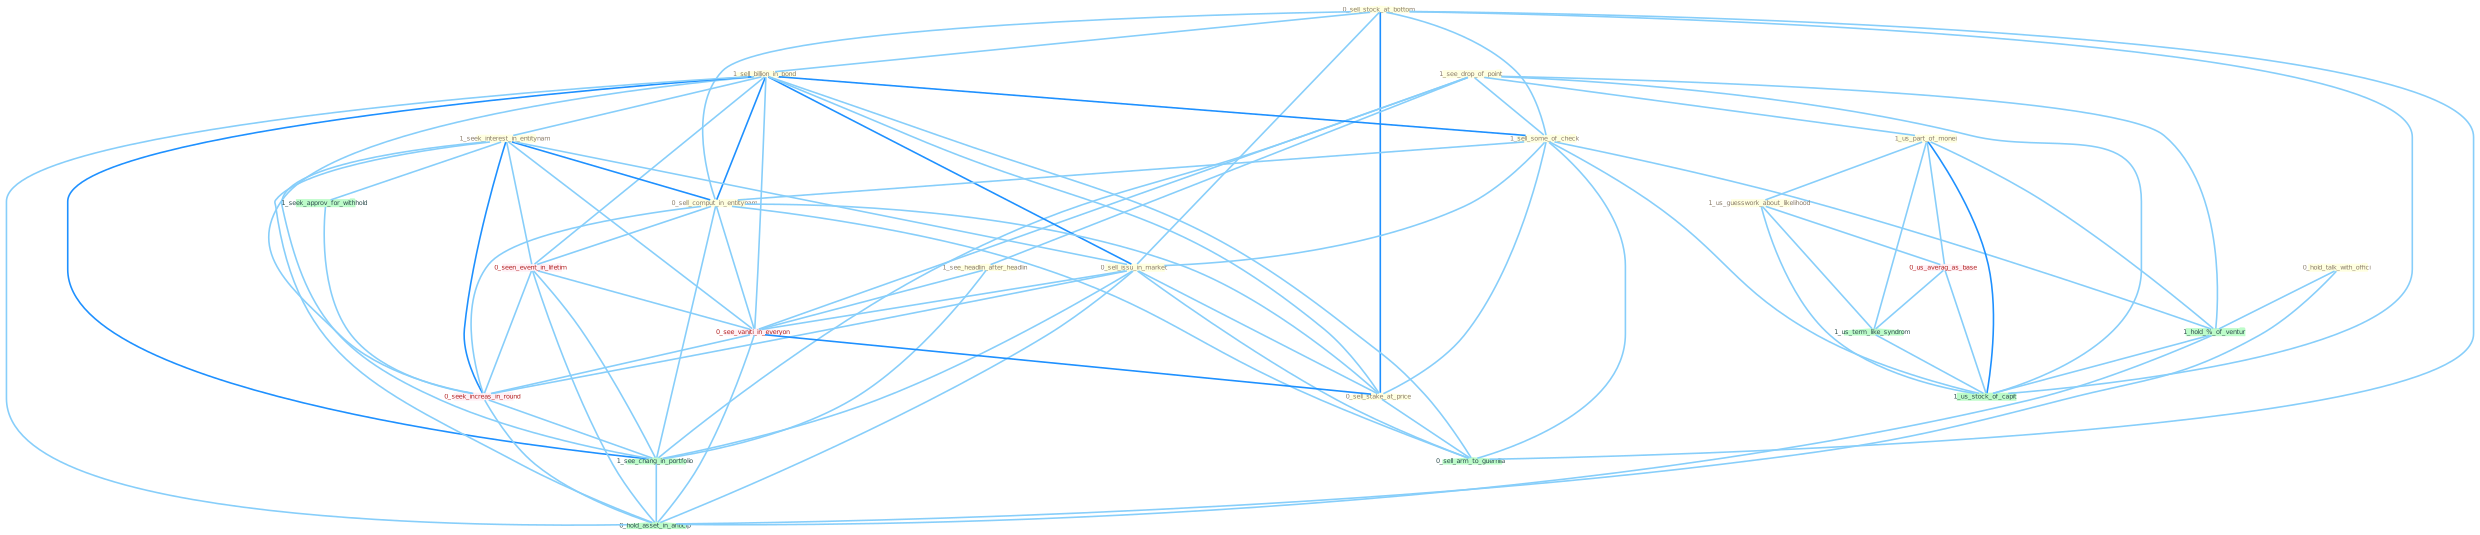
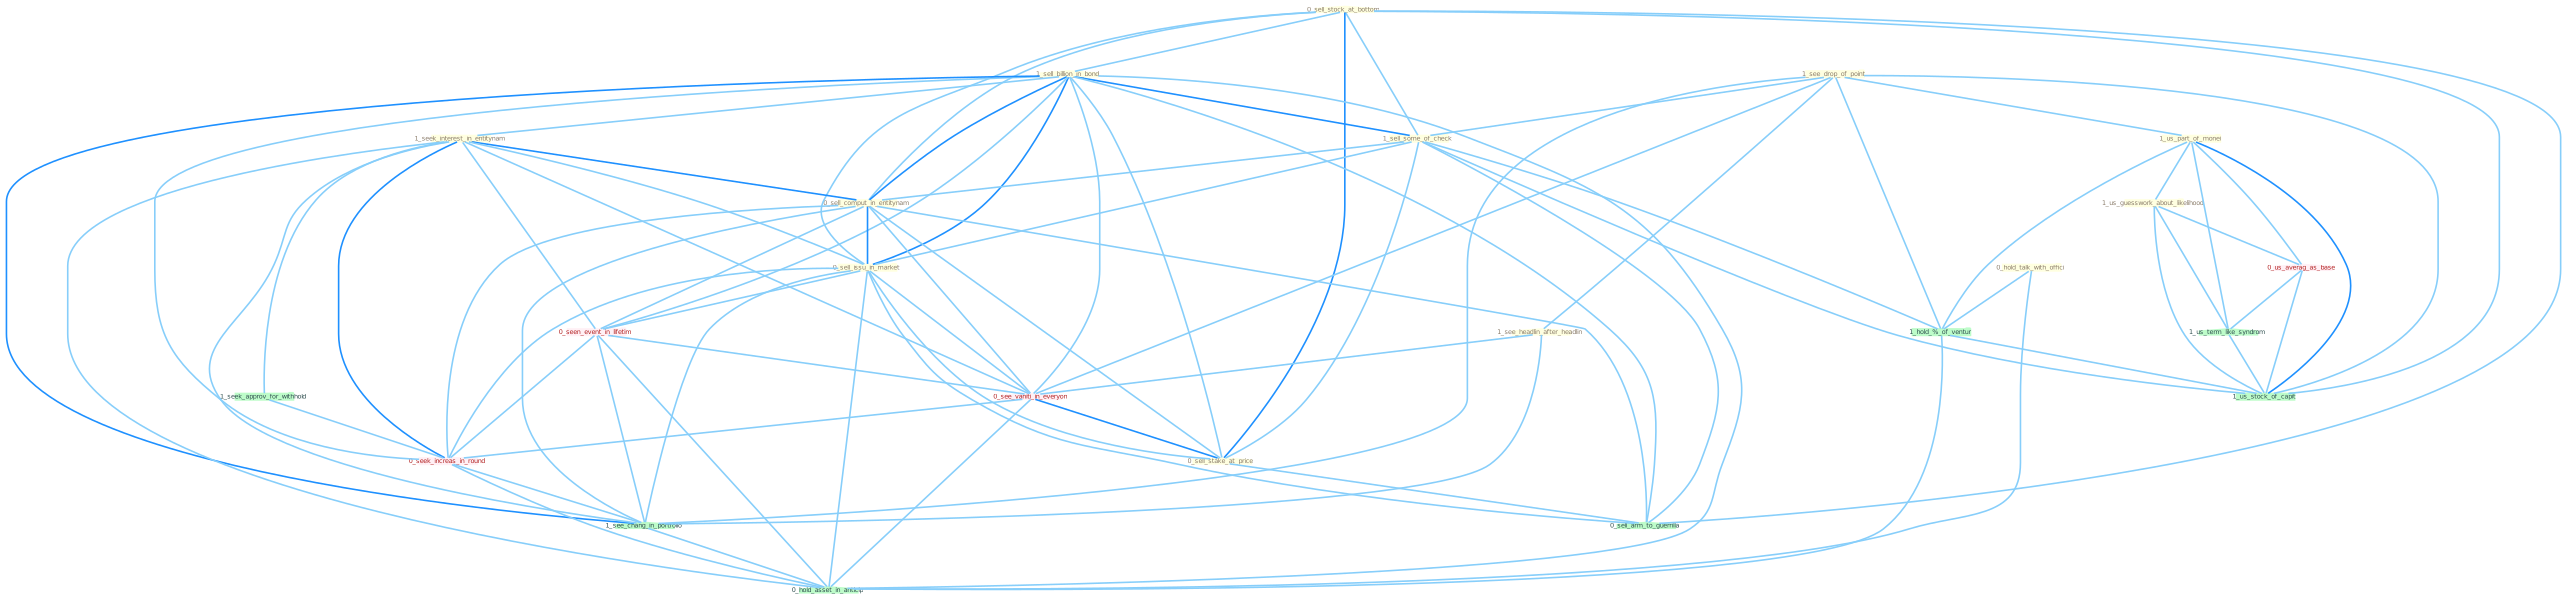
none -> (868, 243)
none -> (726, 301)
